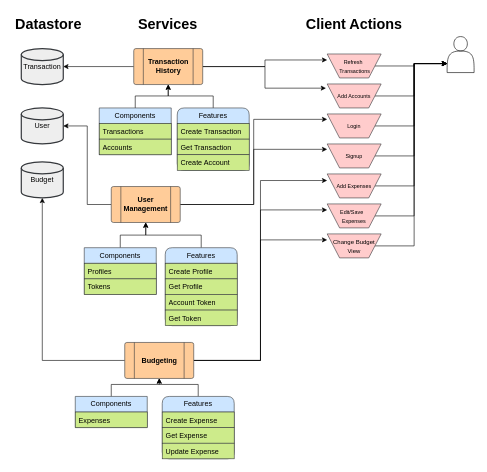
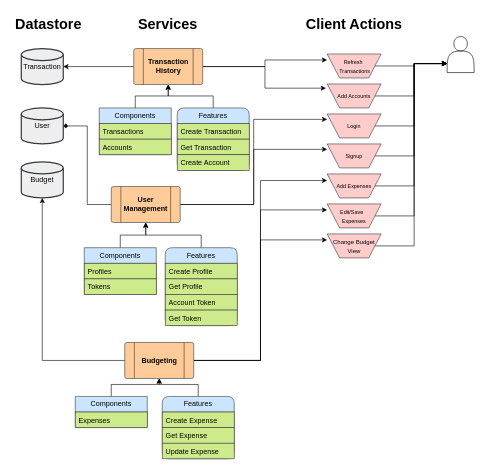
(68, 126) -> (69, 126)
